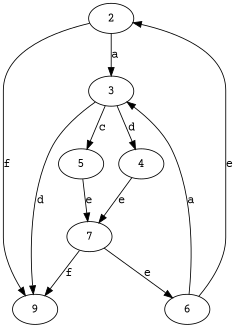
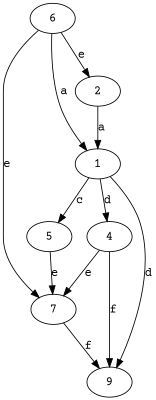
(111, 91) -> (98, 164)
(3, 133) -> (110, 305)
(135, 270) -> (3, 160)
